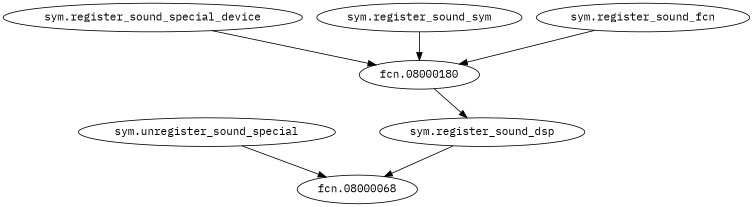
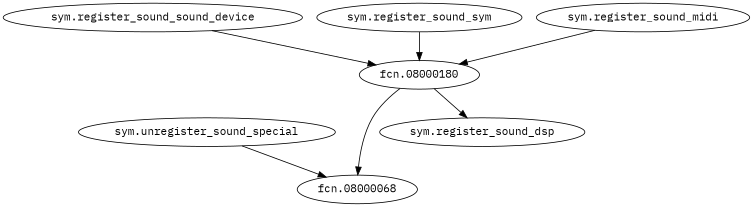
(153, 18) -> (153, 18)
(643, 18) -> (643, 18)
(422, 160) -> (370, 123)
